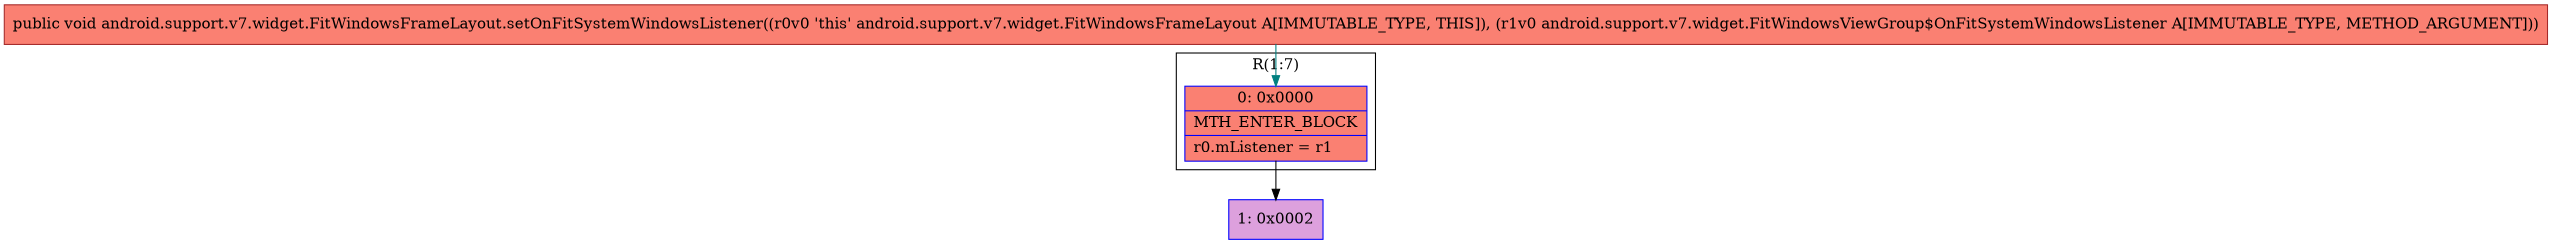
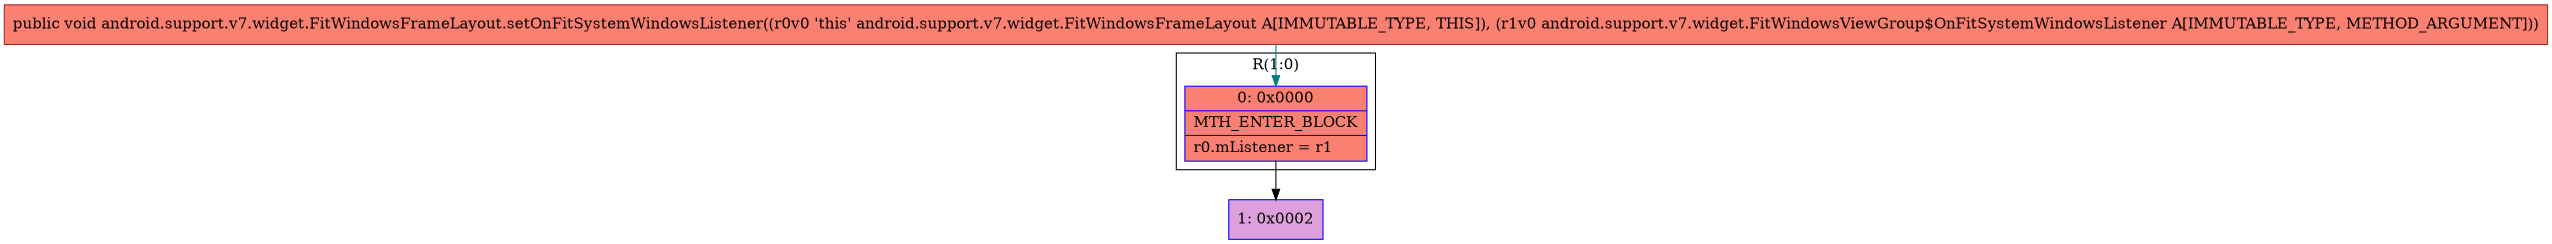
(1276, 65) -> (1276, 65)
